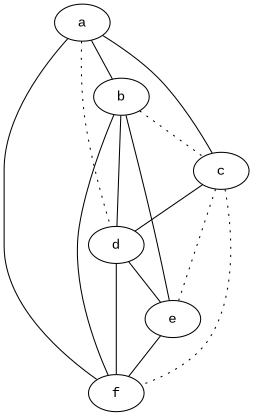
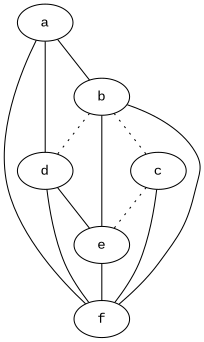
(166, 86) -> none
(88, 135) -> (45, 97)
(119, 171) -> (73, 134)
(169, 208) -> none
(223, 307) -> (144, 249)
